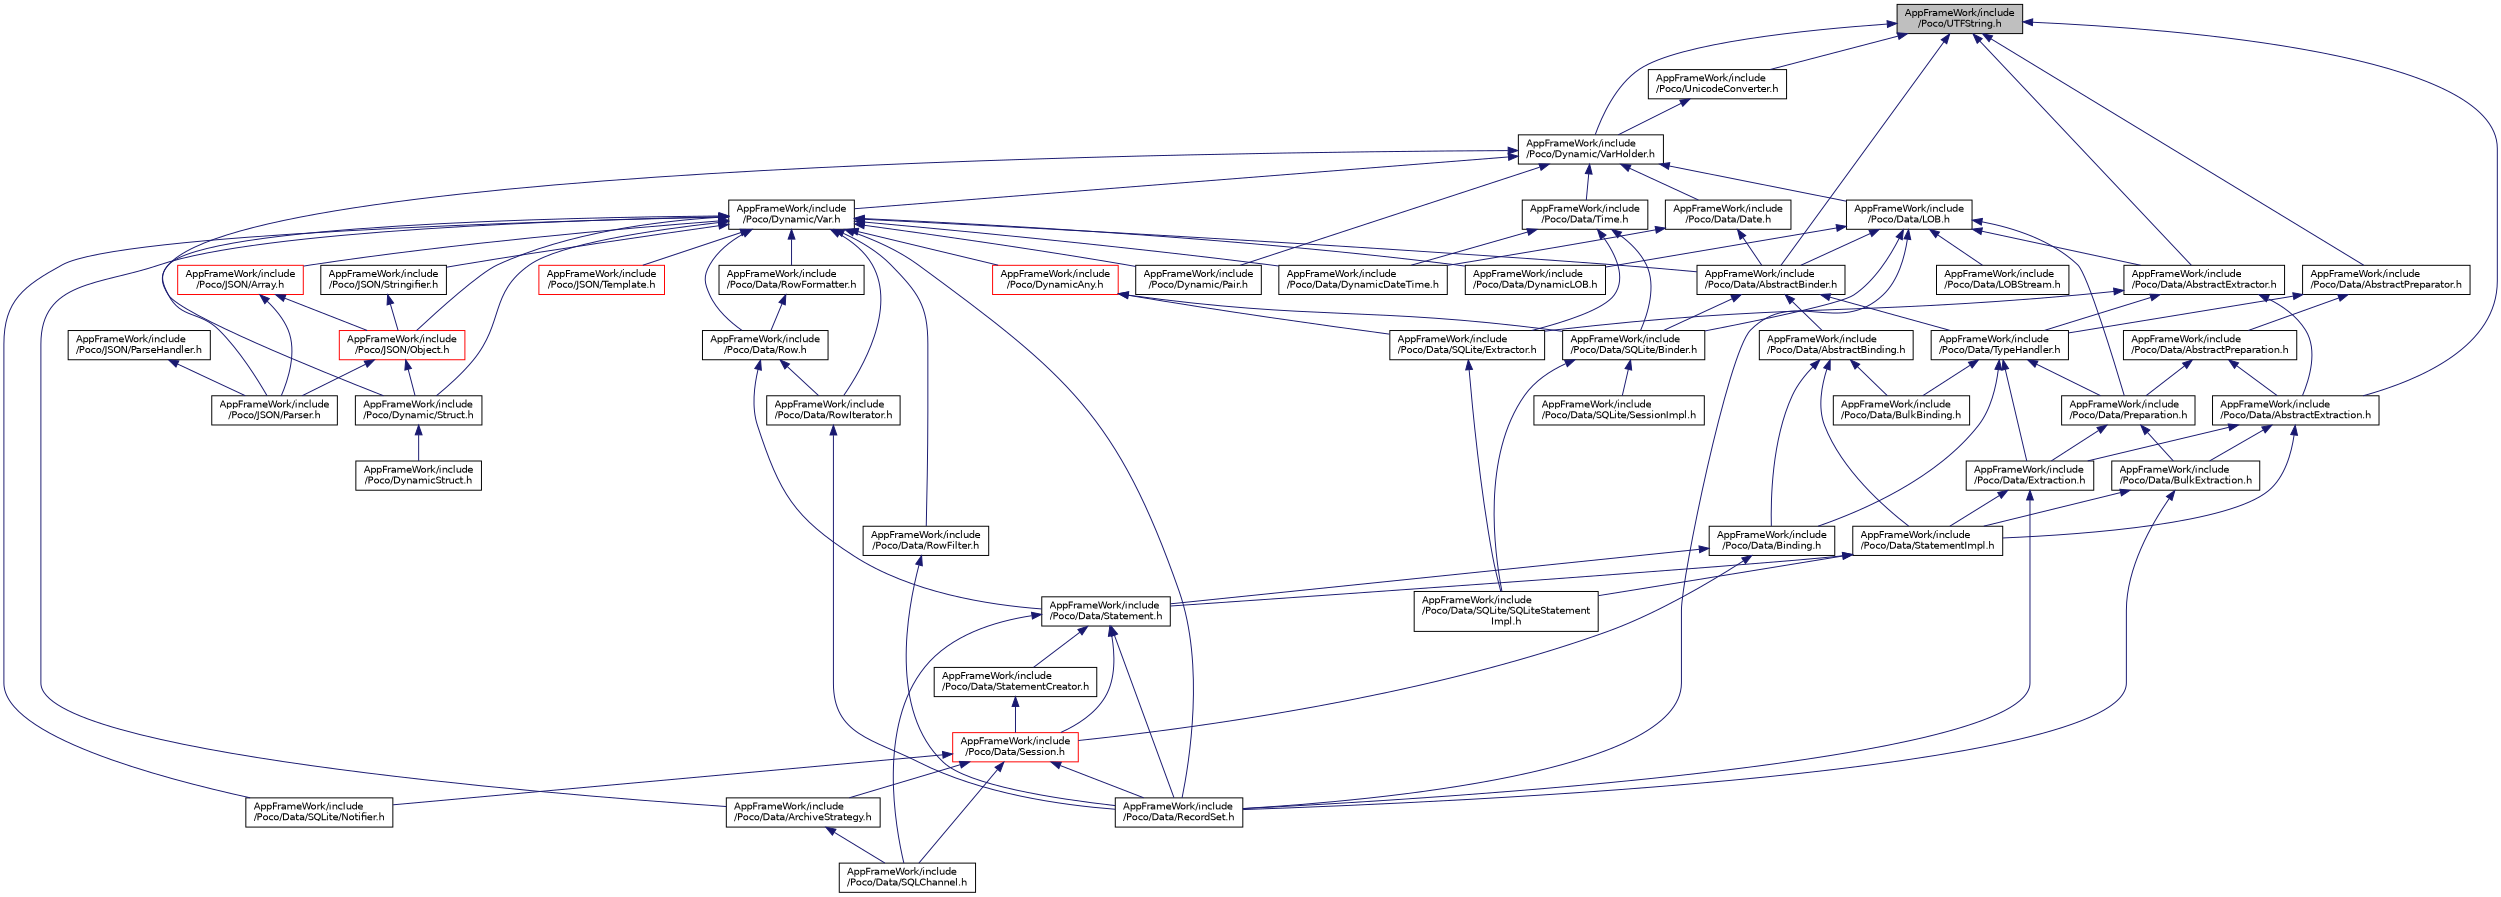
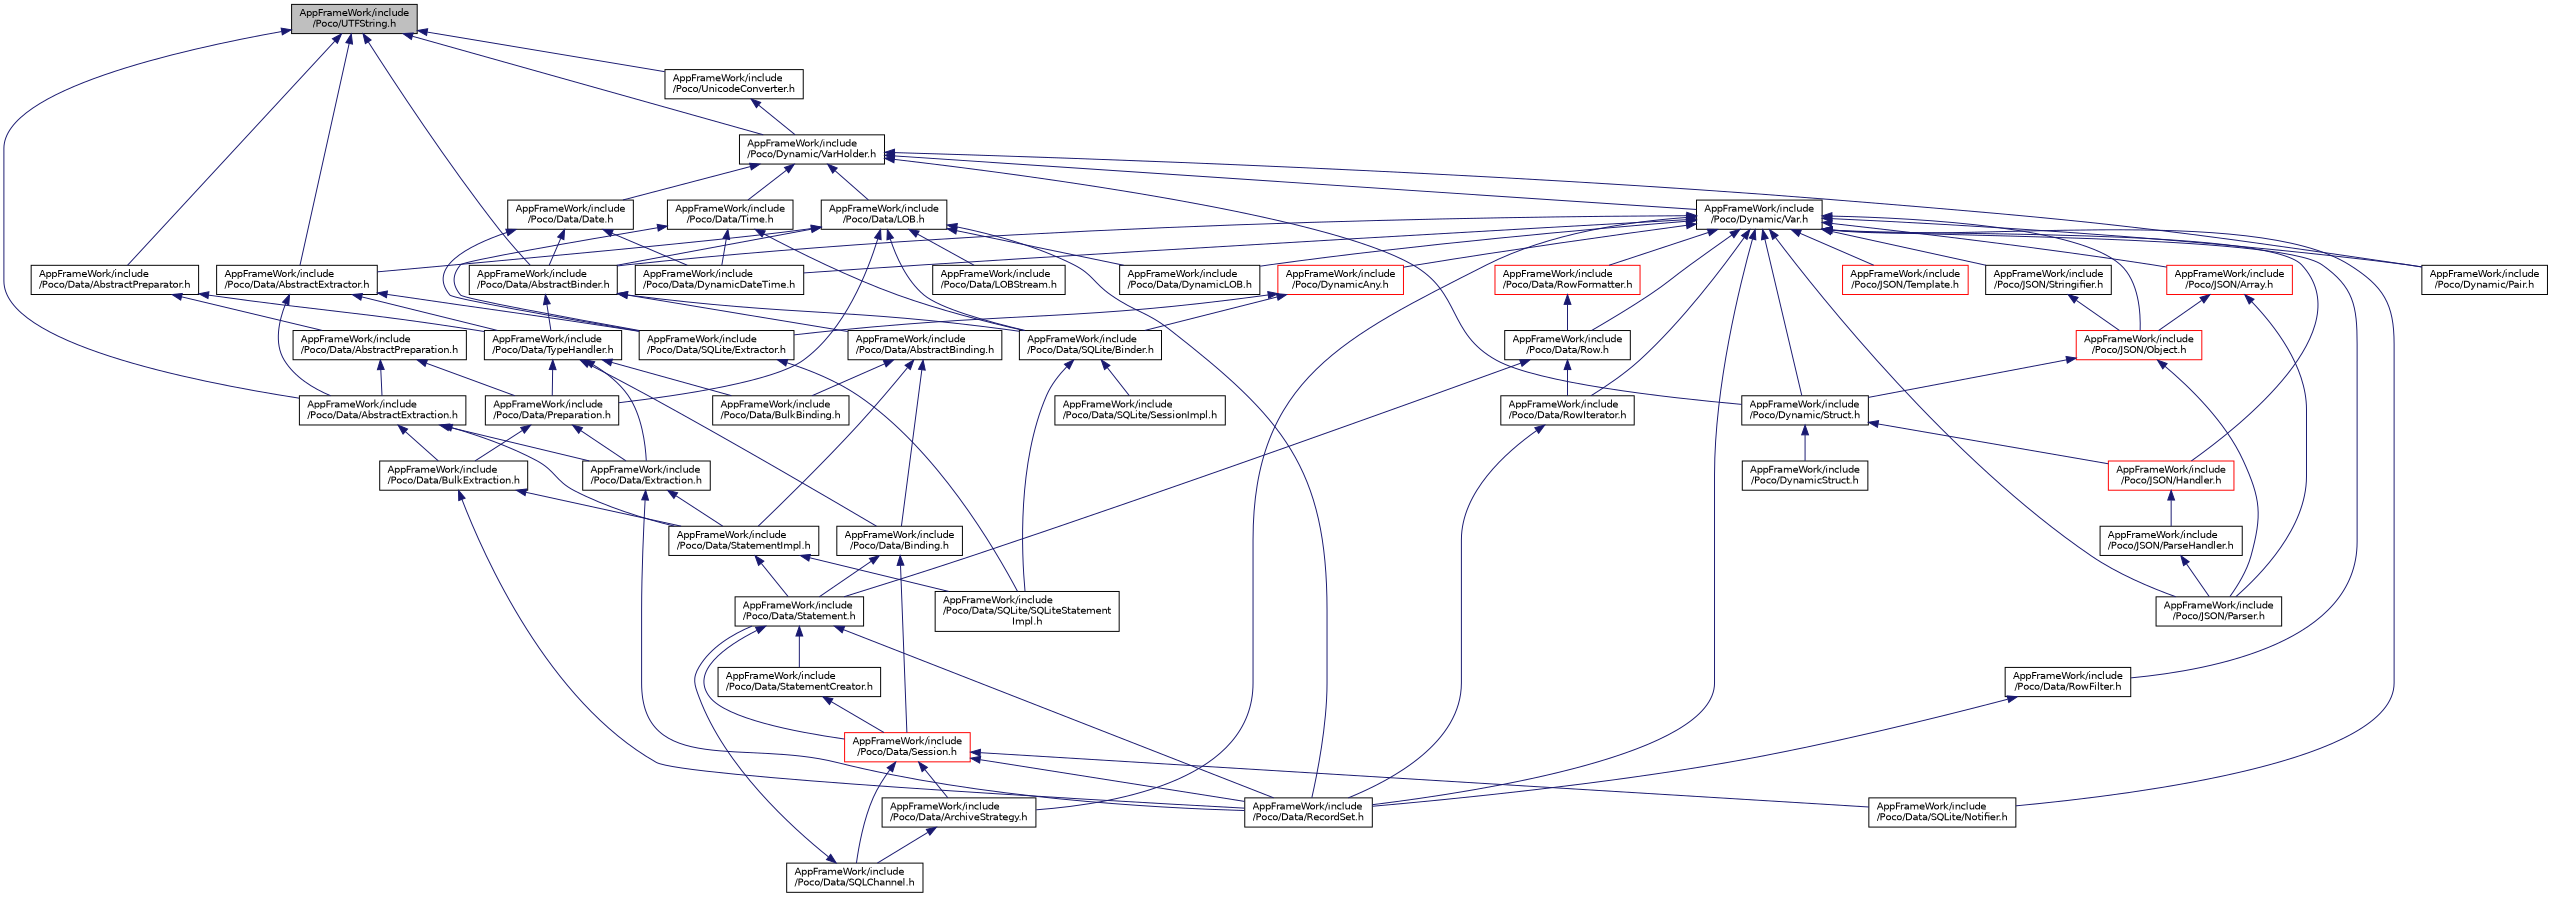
(792, 280) -> (1568, 280)
none -> (452, 296)
none -> (2171, 476)
(905, 703) -> (720, 738)
